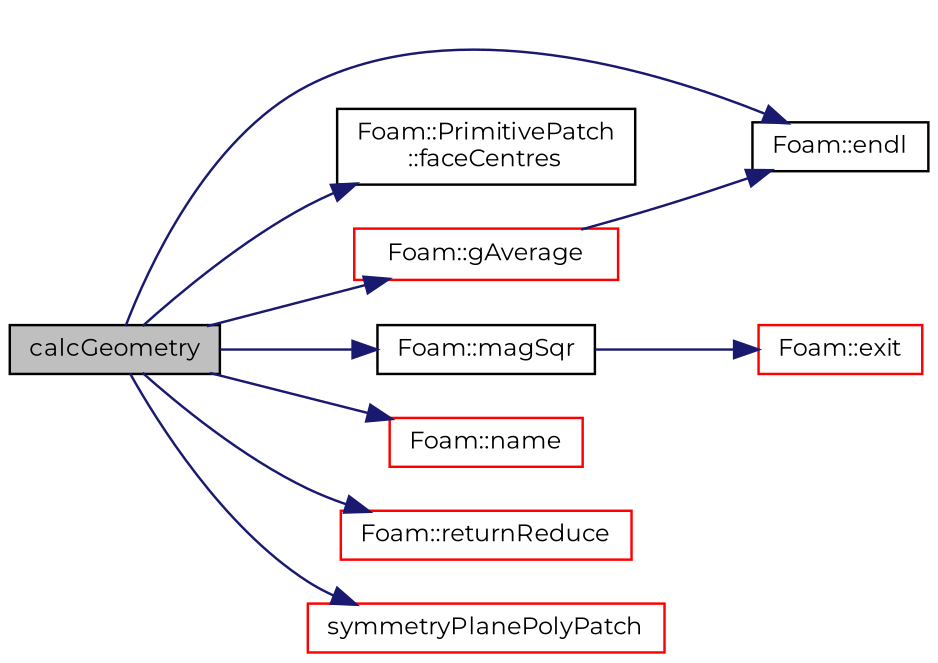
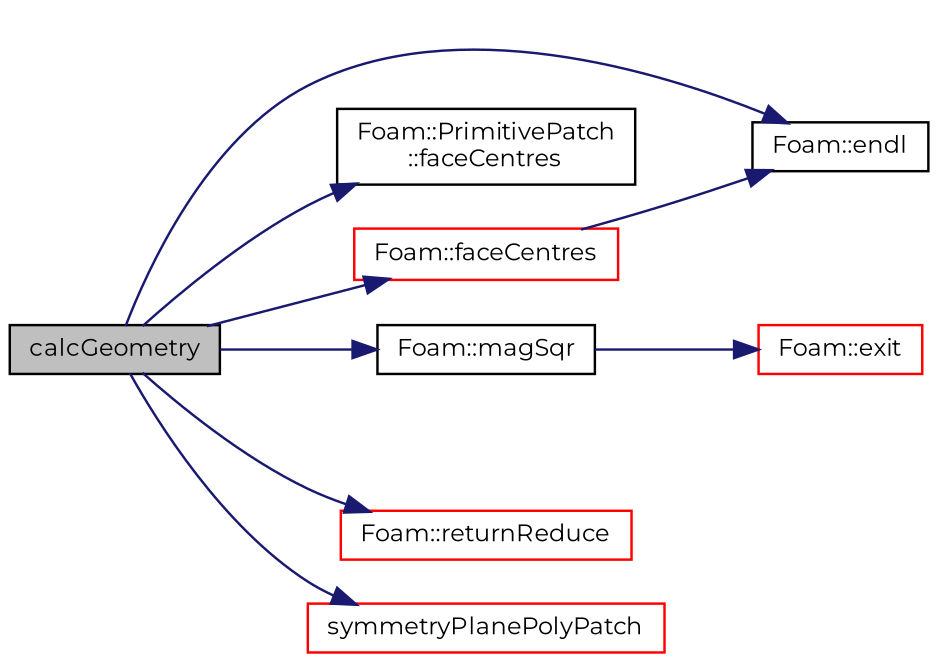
(486, 254) -> (486, 254)
(486, 442) -> none
